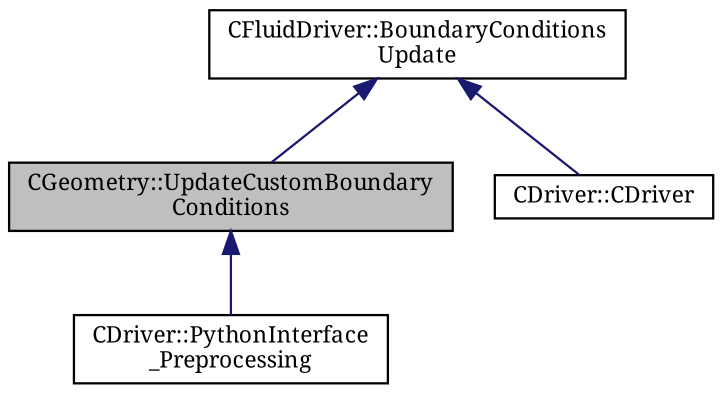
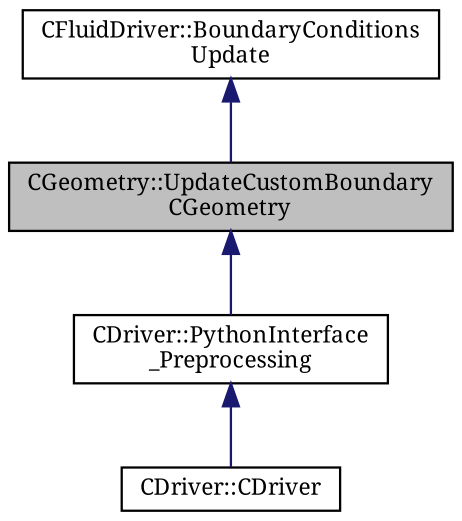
(528, 134) -> (231, 437)
(231, 197) -> (231, 197)
